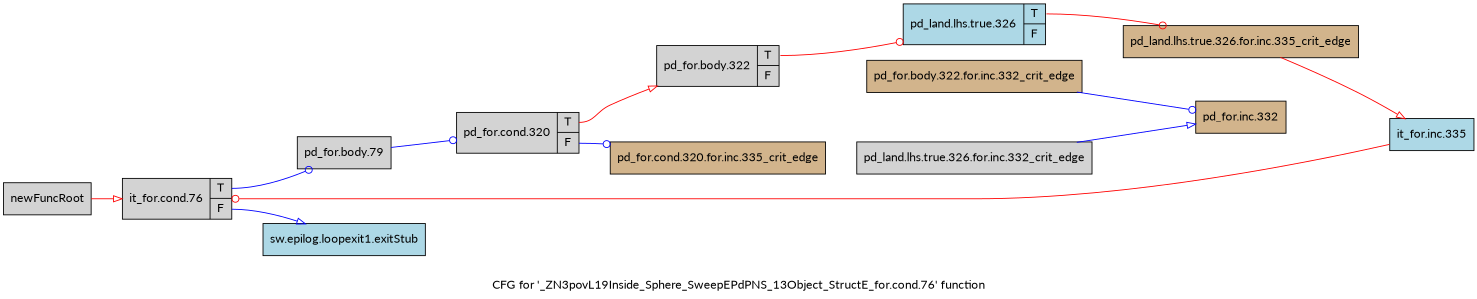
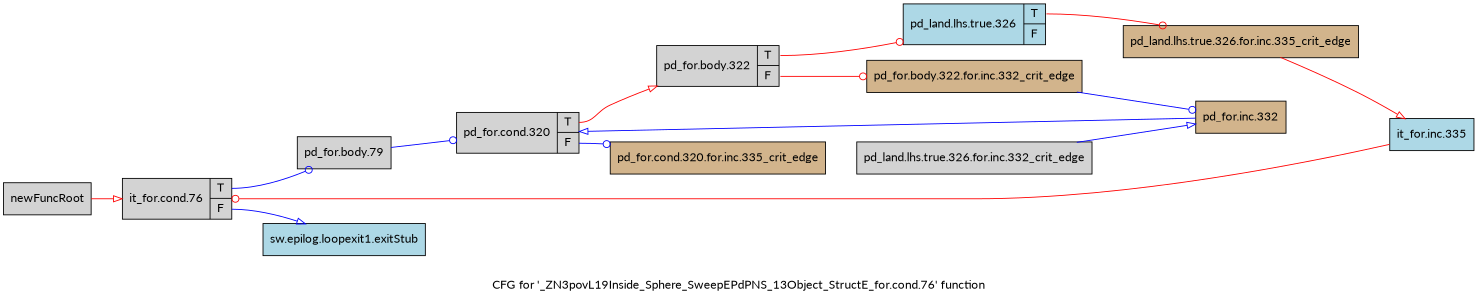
none -> (820, 76)
none -> (892, 125)
